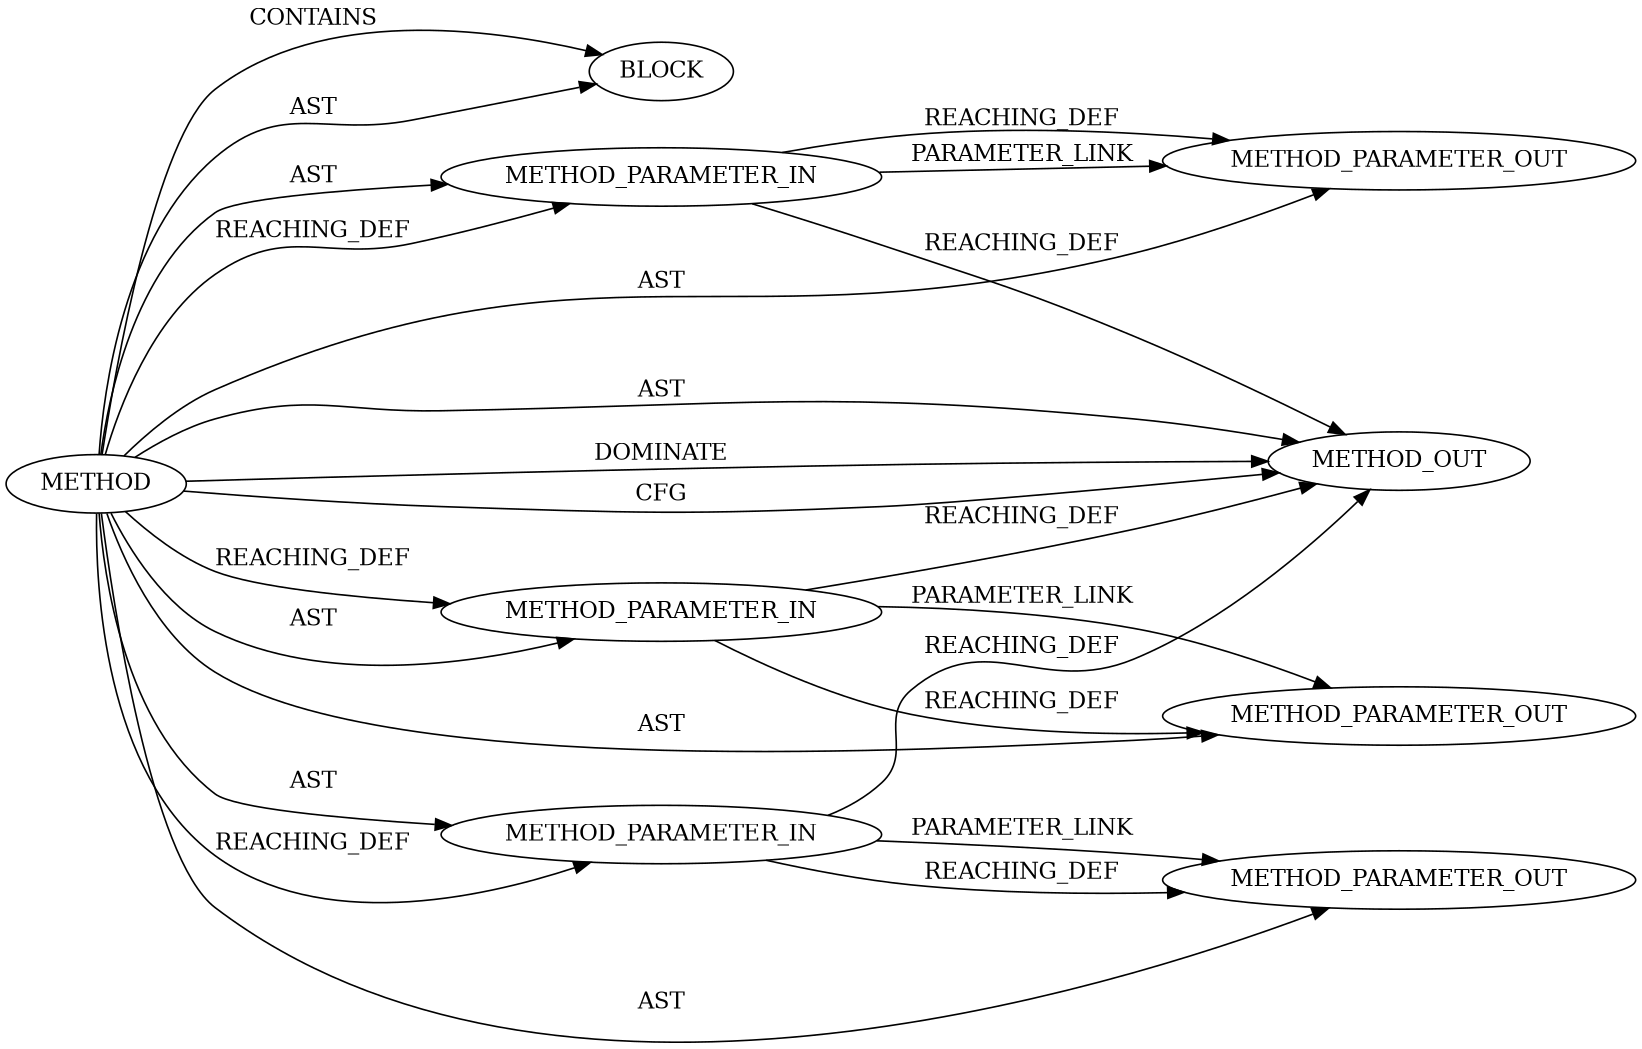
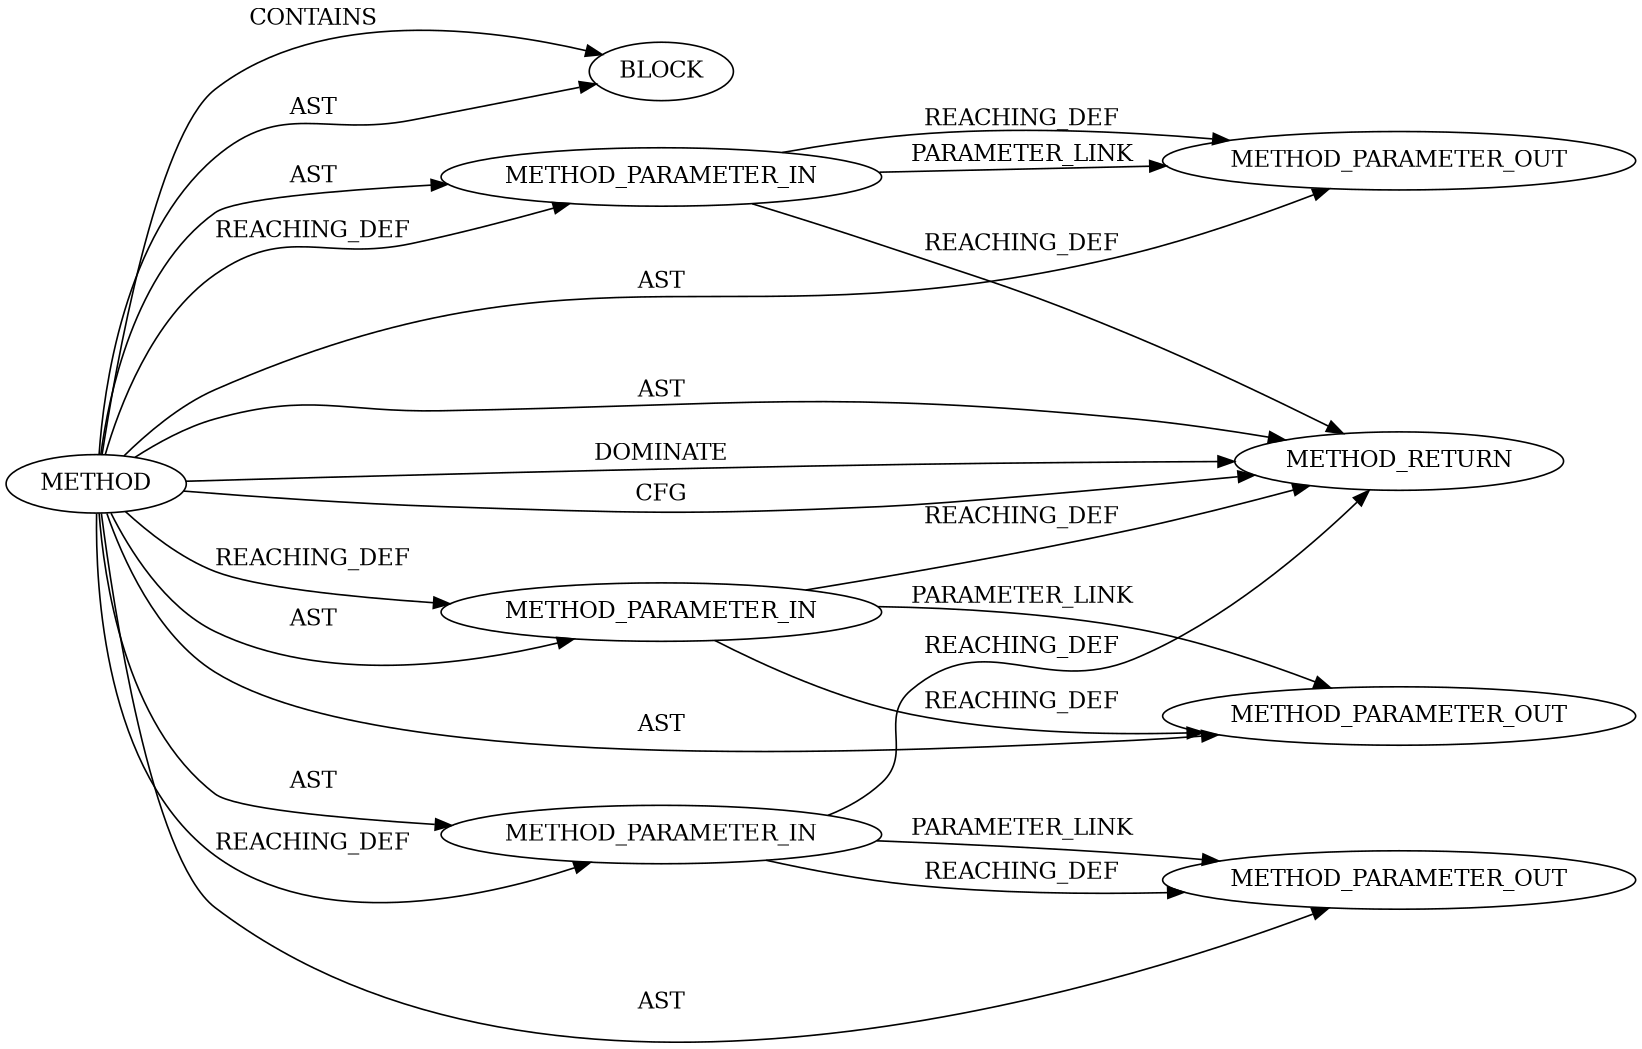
(1399, 461) -> (1399, 461)
